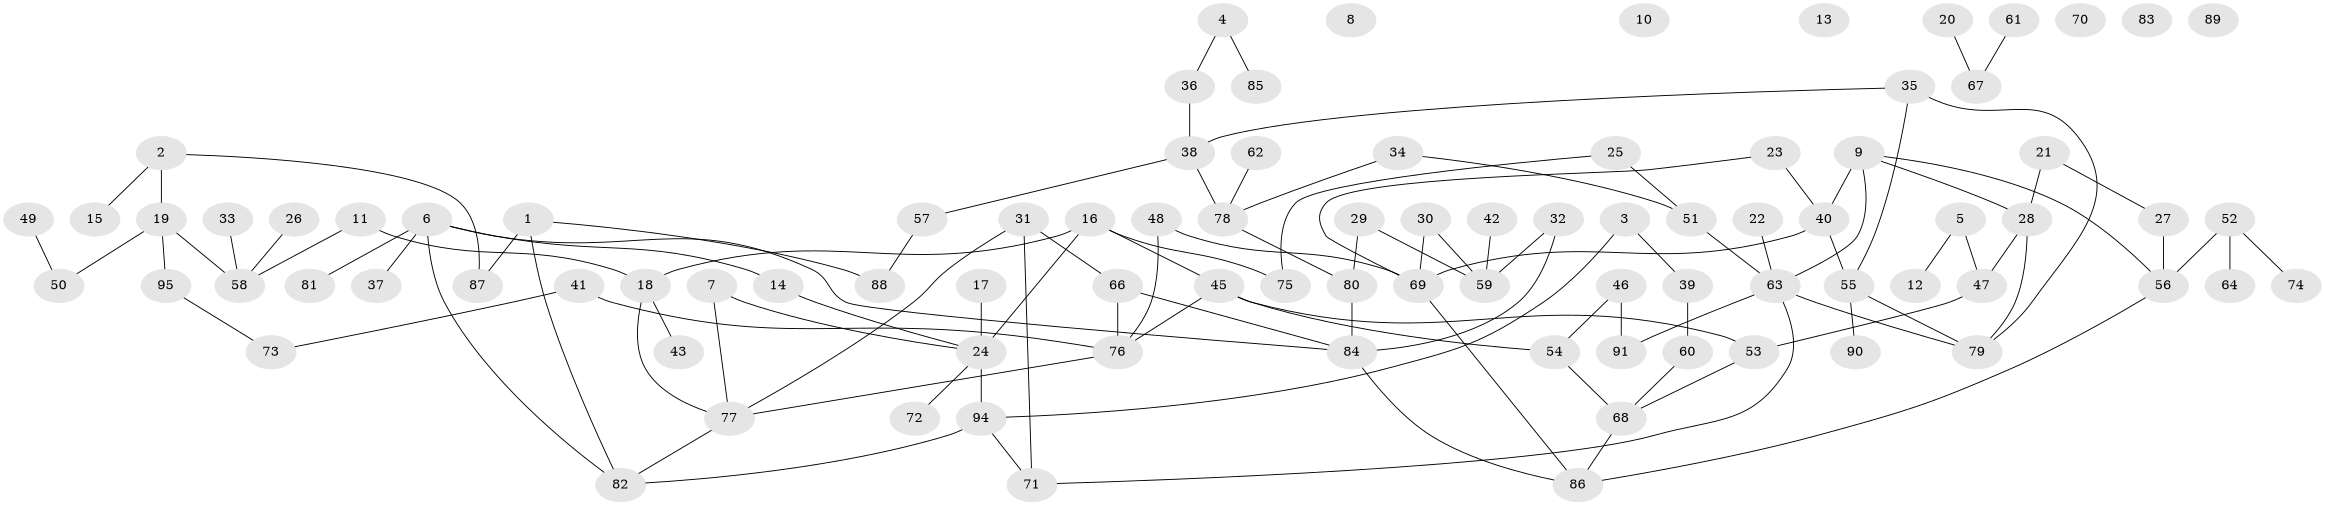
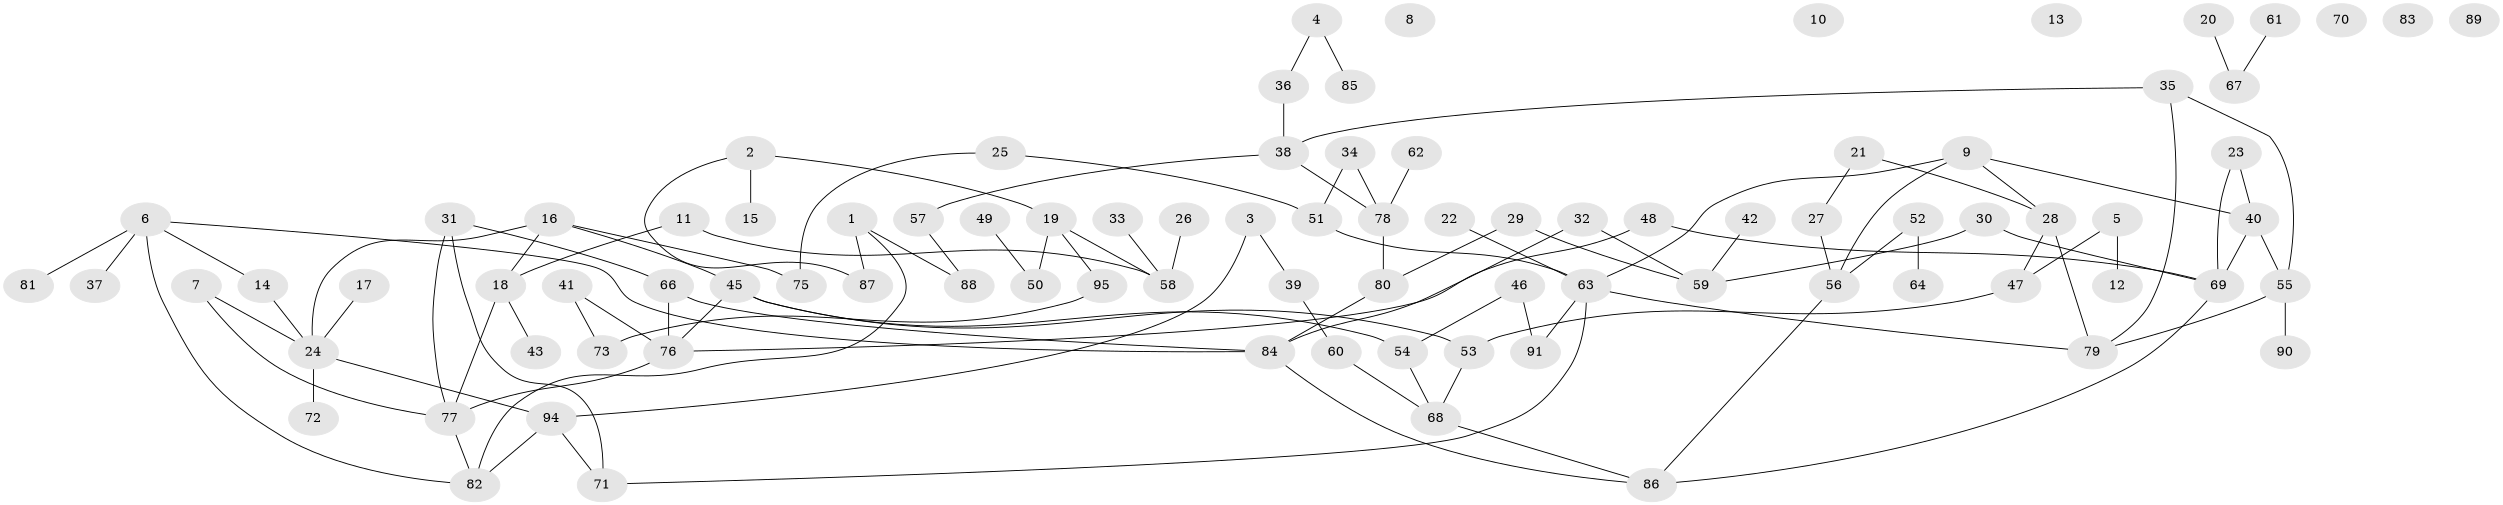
(2296, 286) -> none
